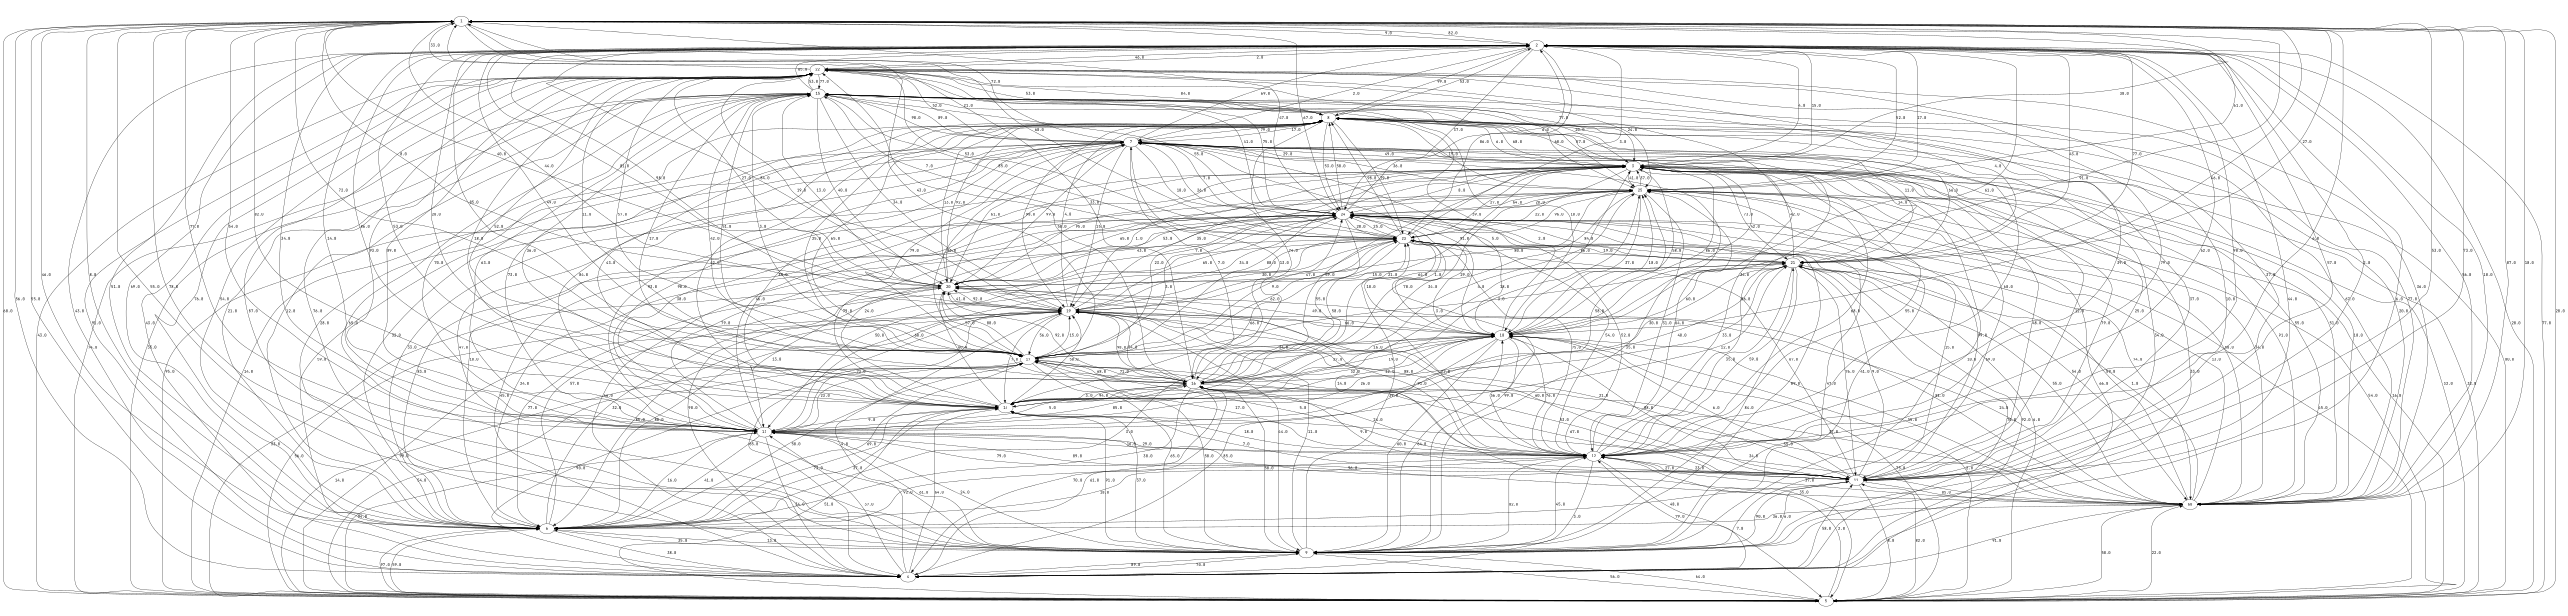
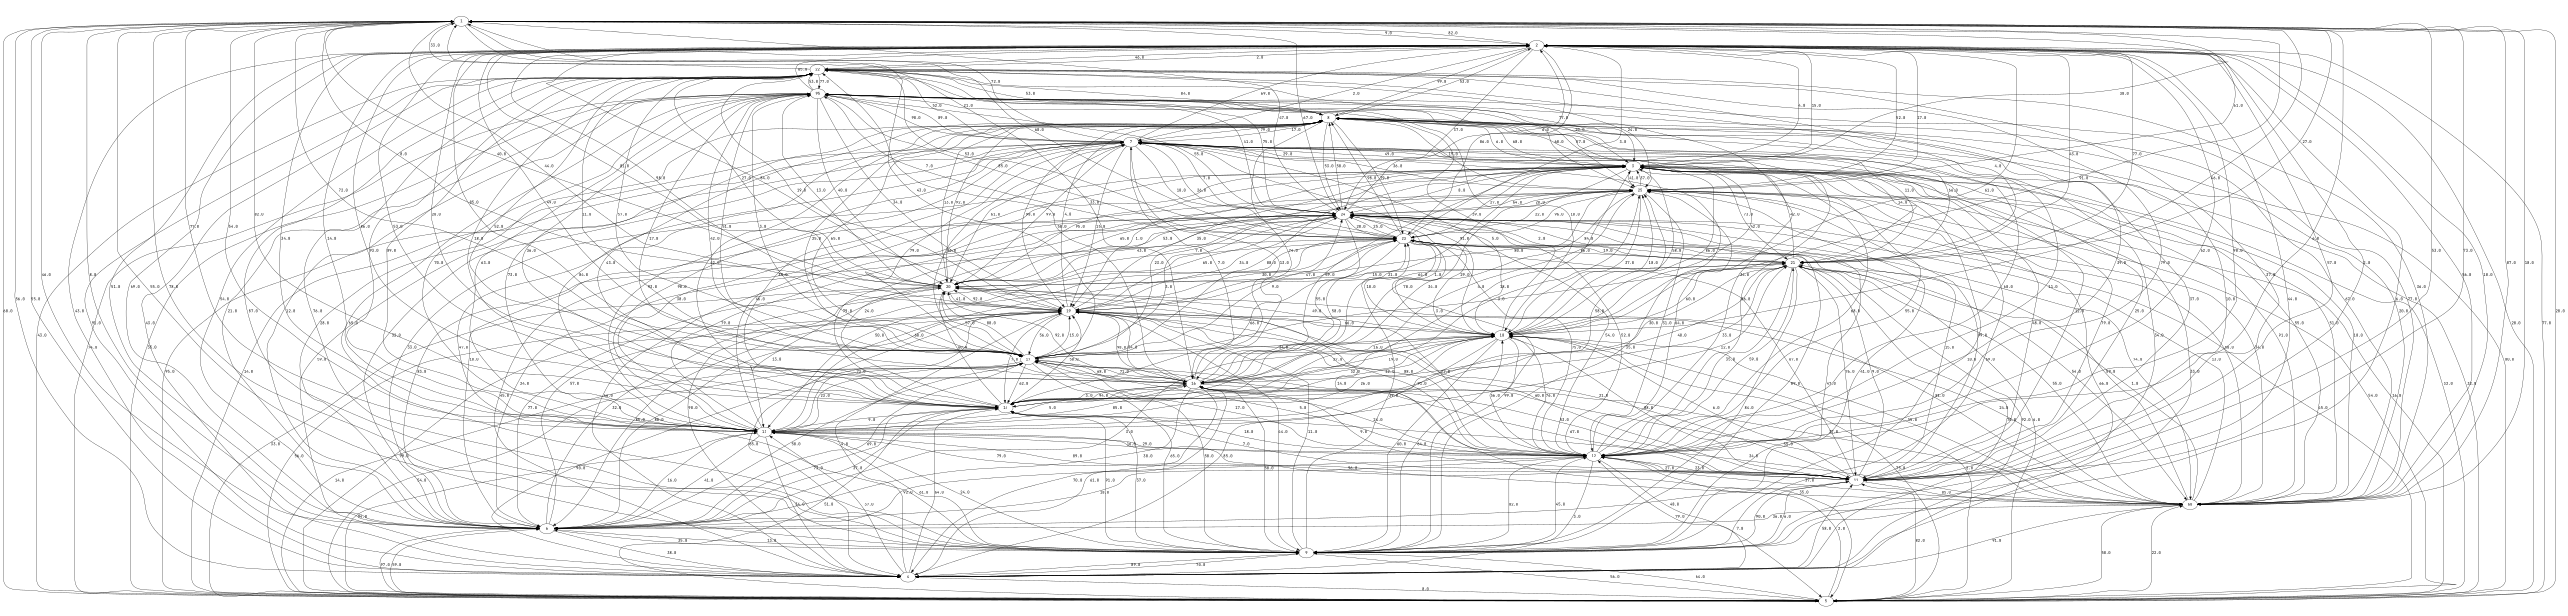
(818, 94) -> (818, 94)
none -> (2011, 181)
(234, 220) -> none
(1223, 323) -> (1017, 382)
(1890, 558) -> (1366, 589)
